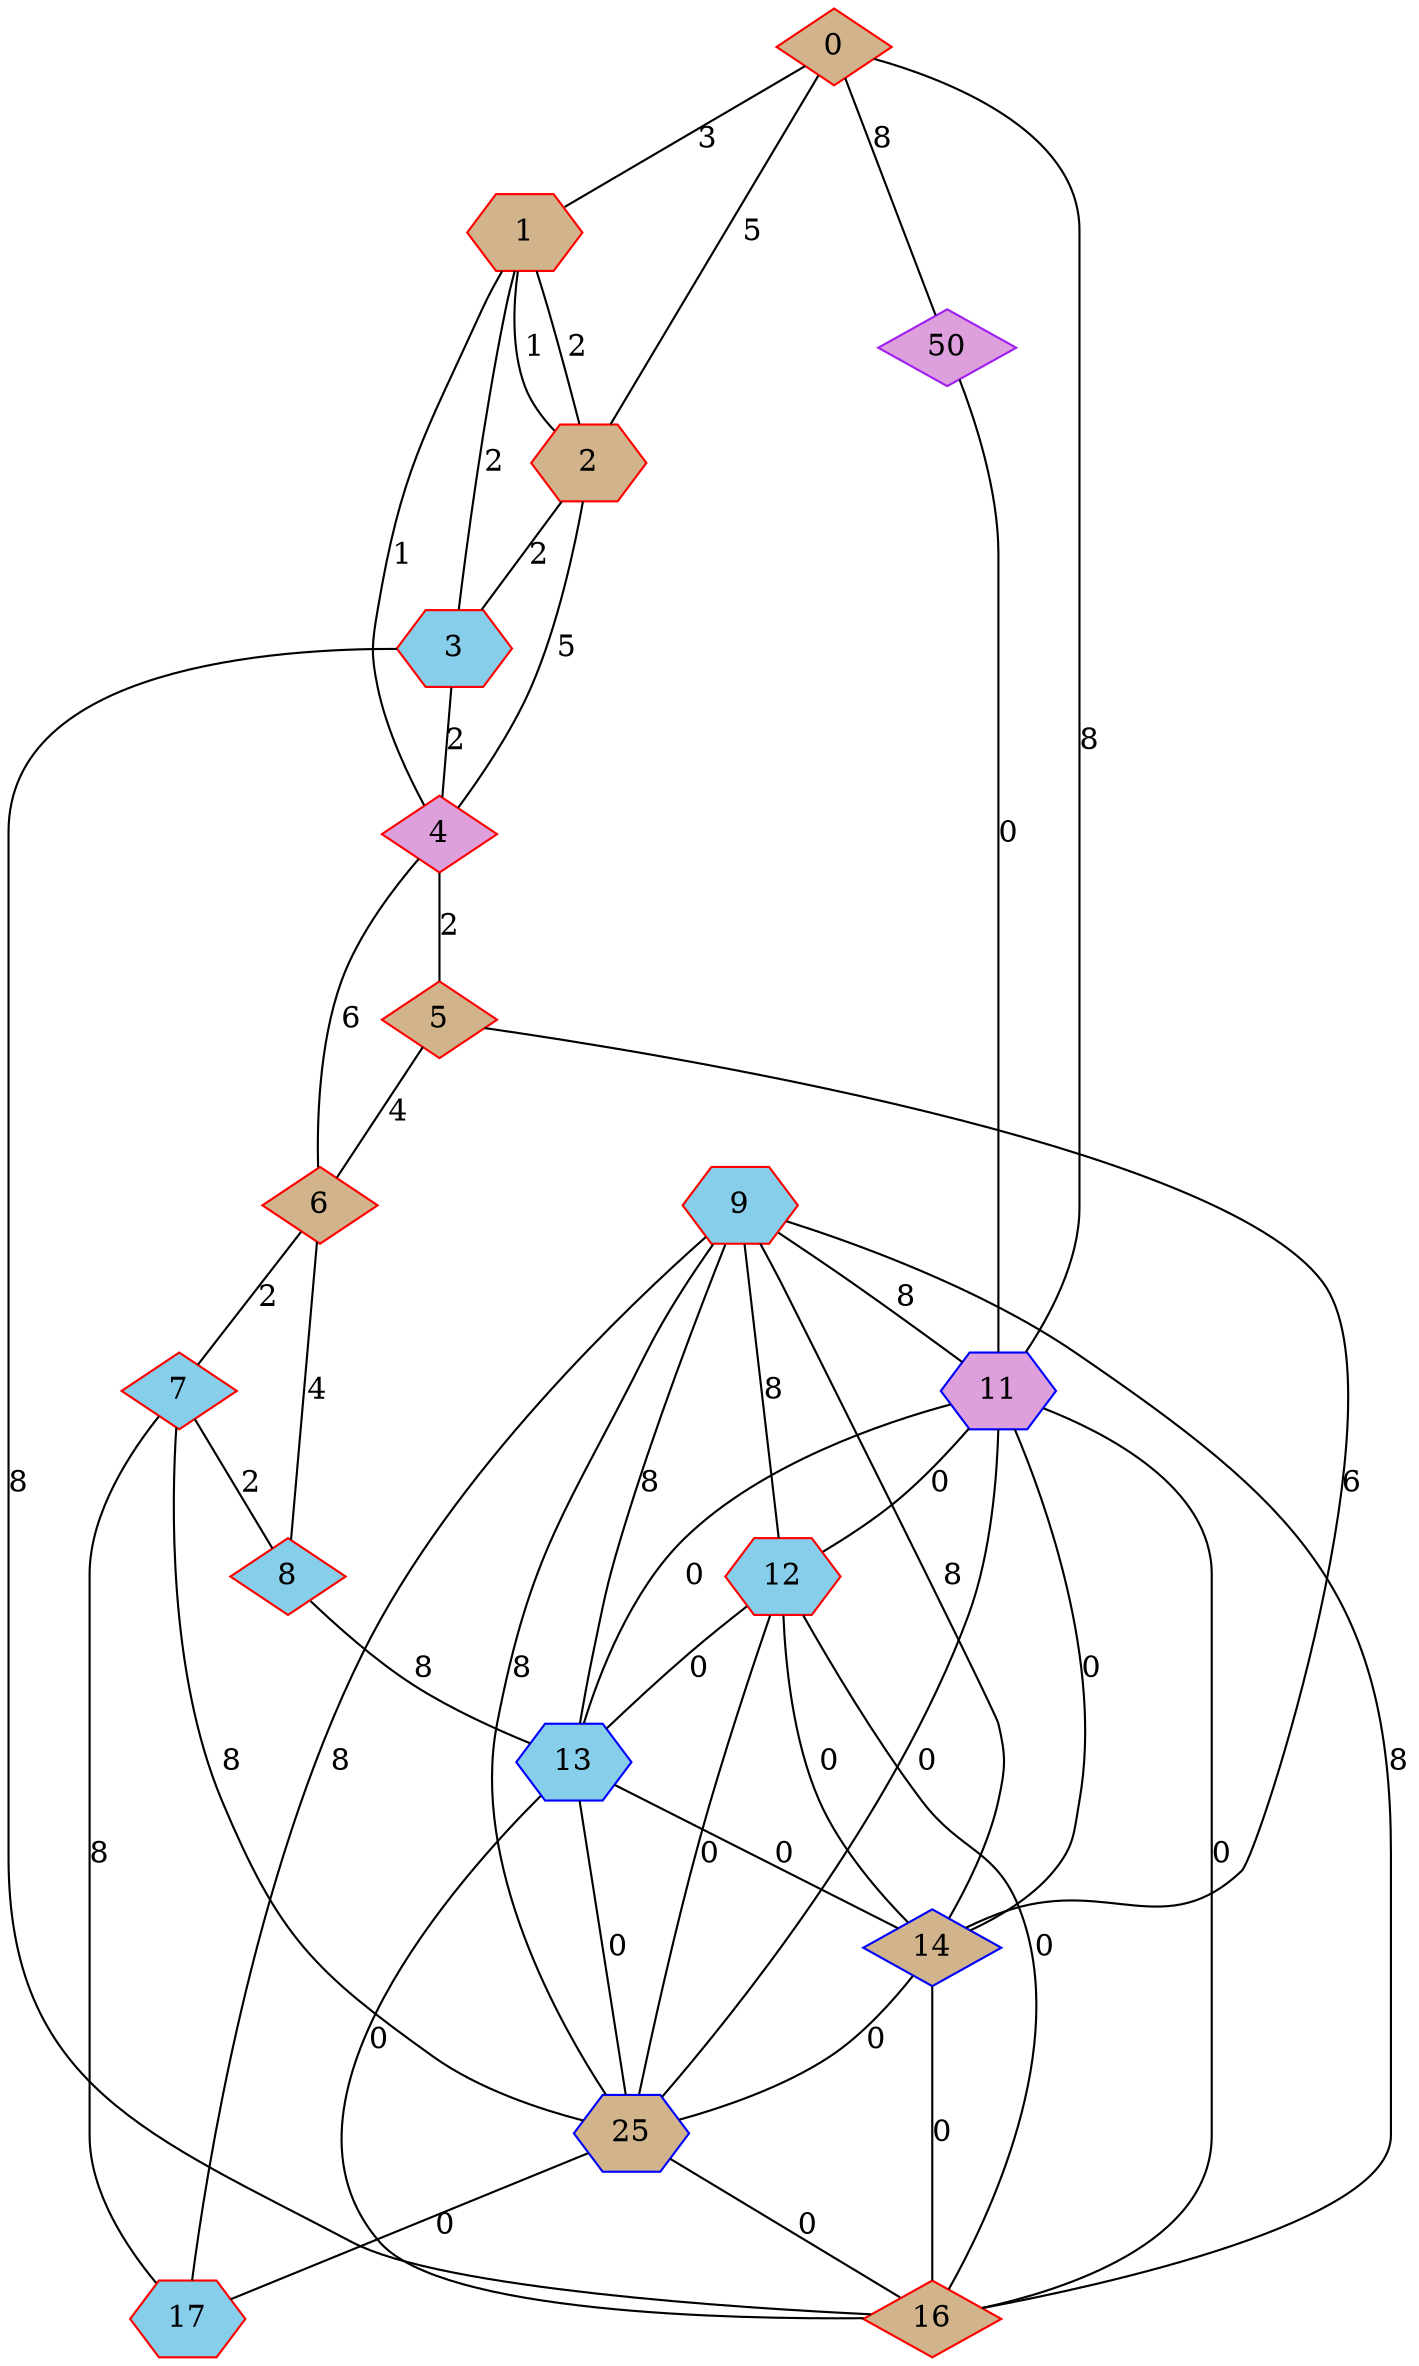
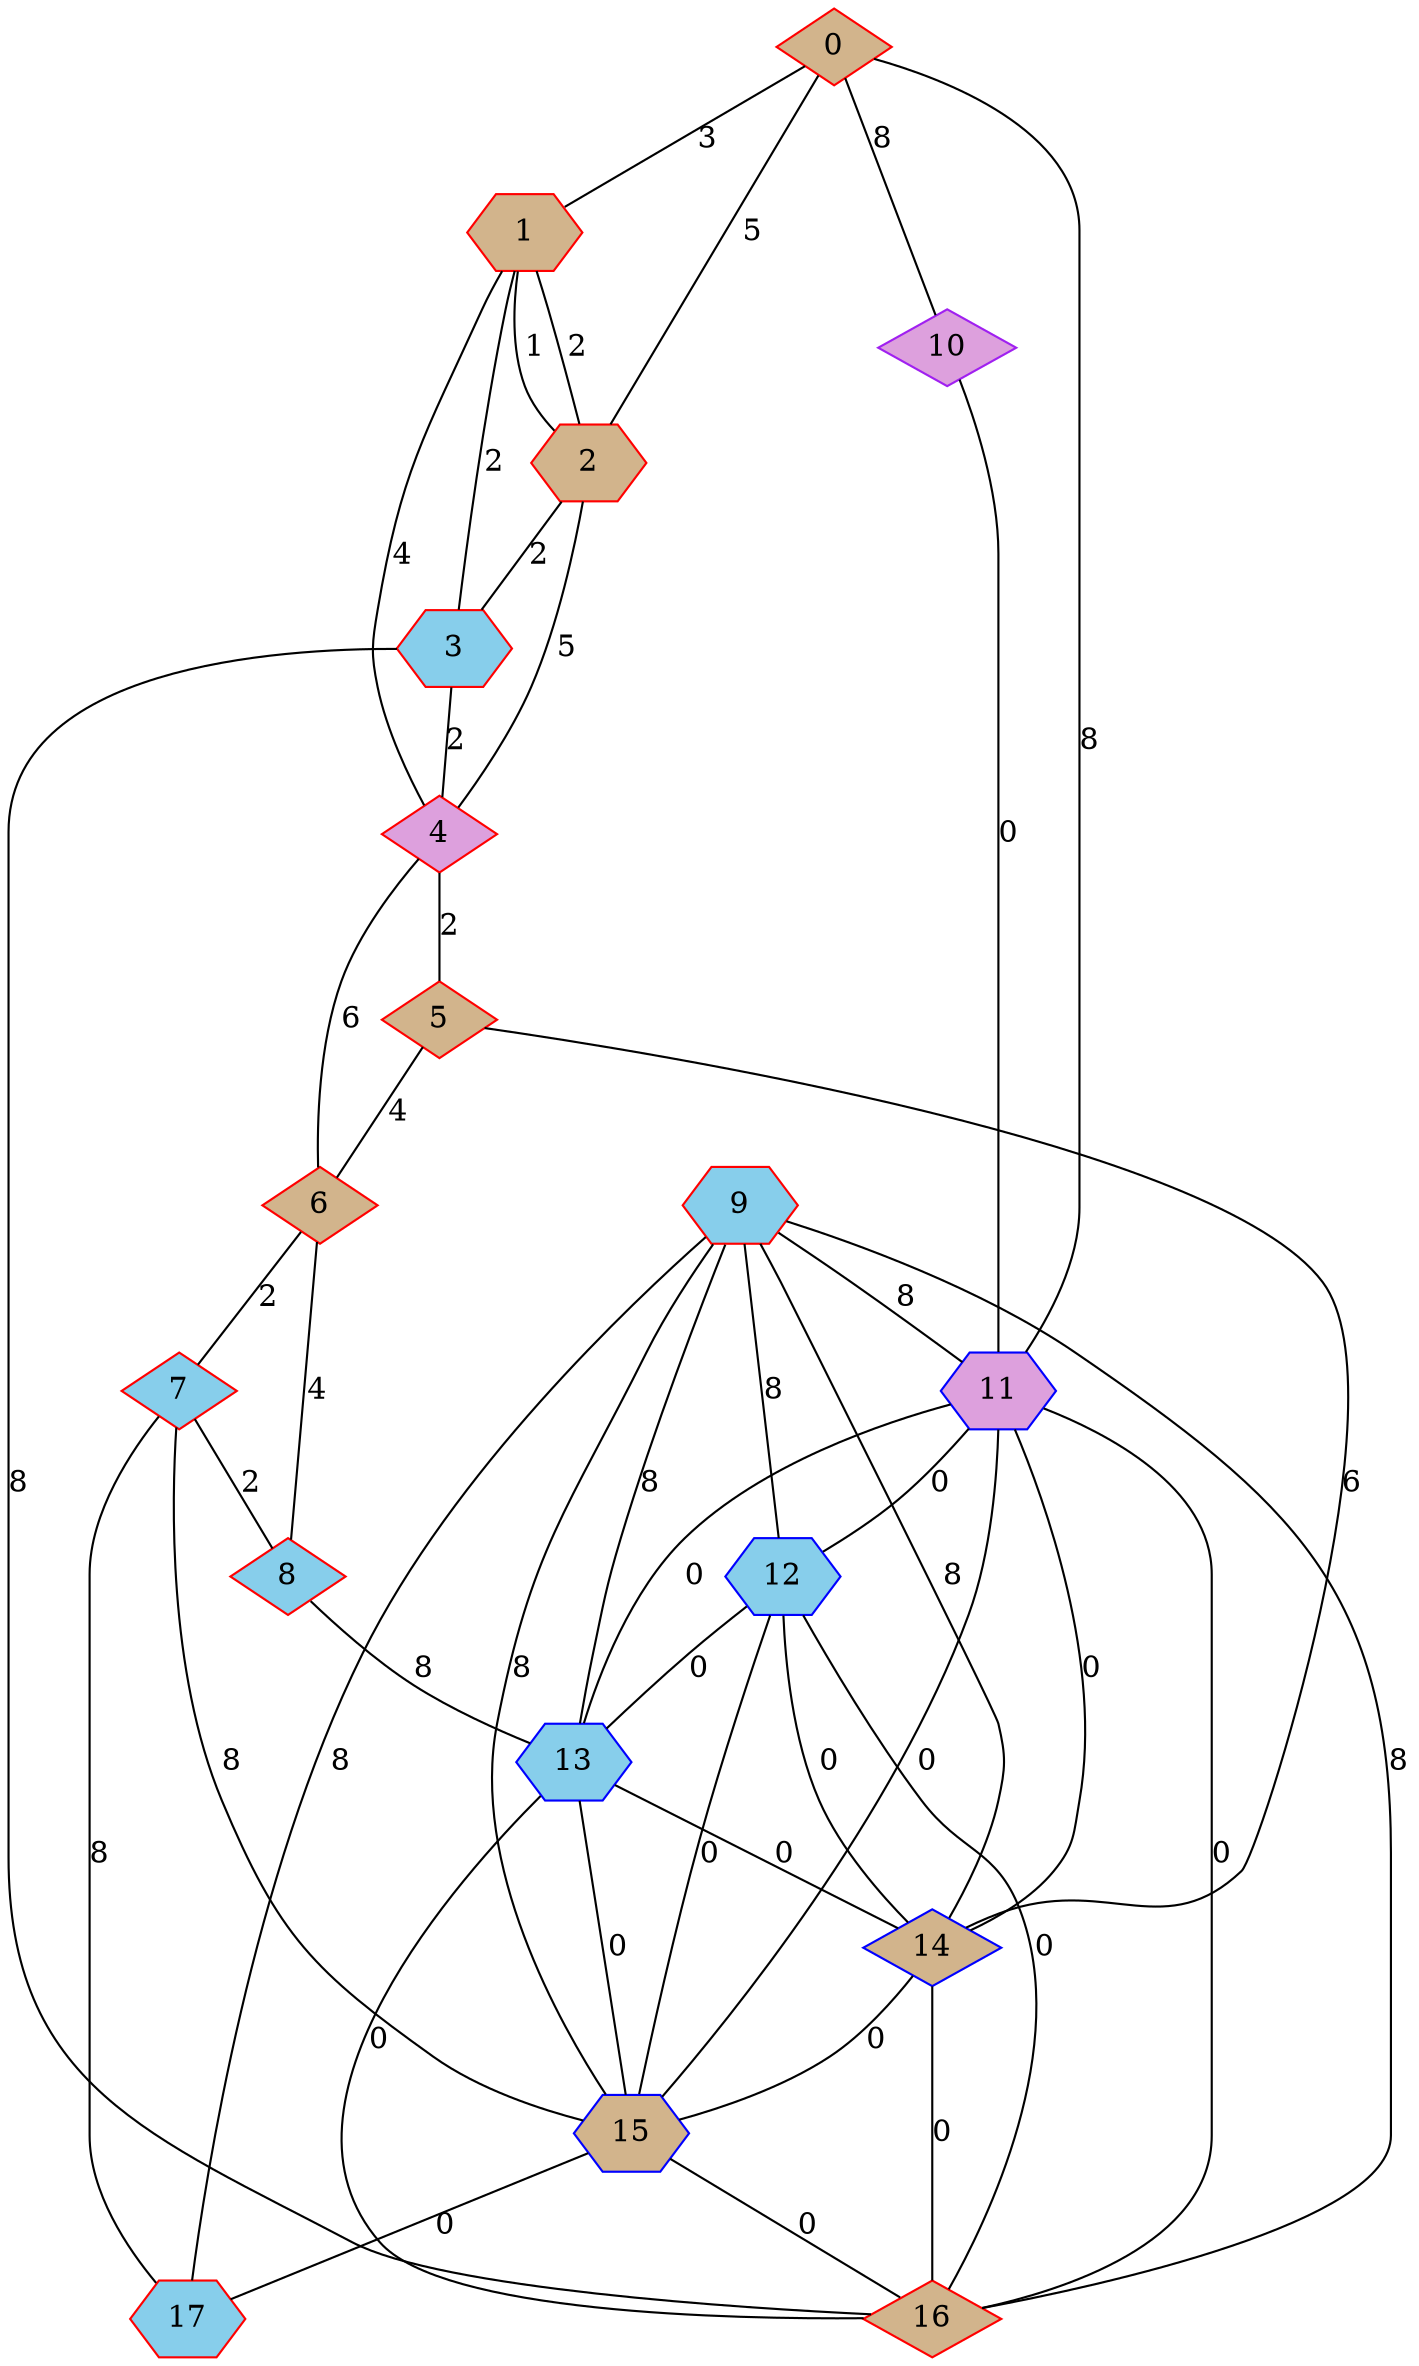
(947, 348) -> (947, 348)
(403, 556) -> (403, 556)
(783, 1577) -> (783, 1577)
(631, 2133) -> (631, 2133)
